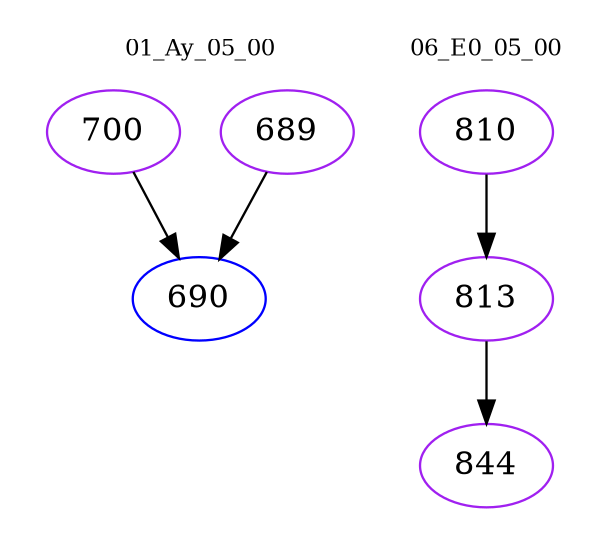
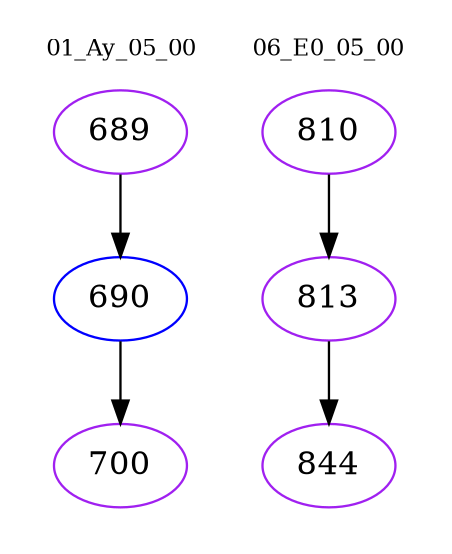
(151, 205) -> (120, 371)
